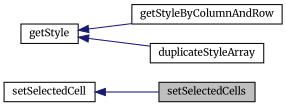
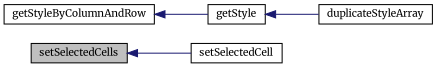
(110, 26) -> (186, 14)
(132, 92) -> (165, 53)
